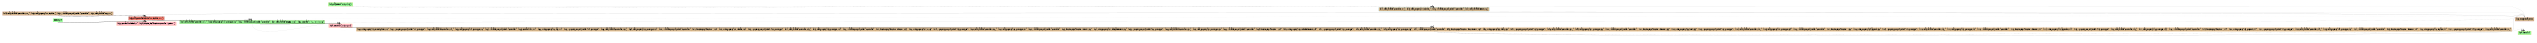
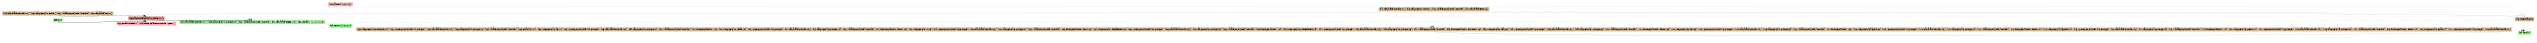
(341, 4) -> (341, 4)
(832, 7) -> none
(296, 24) -> none
(341, 26) -> (341, 26)
(887, 28) -> (887, 28)
